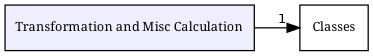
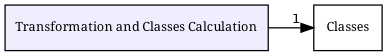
(130, 28) -> (137, 28)
